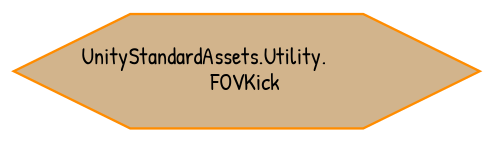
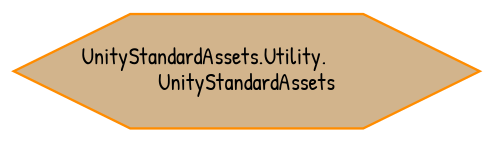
(247, 71) -> (247, 71)
